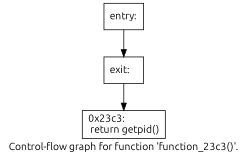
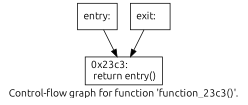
(124, 40) -> (109, 40)
(124, 130) -> (124, 76)
